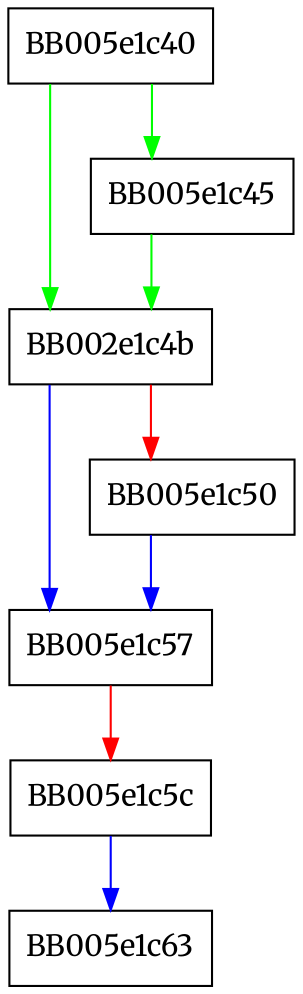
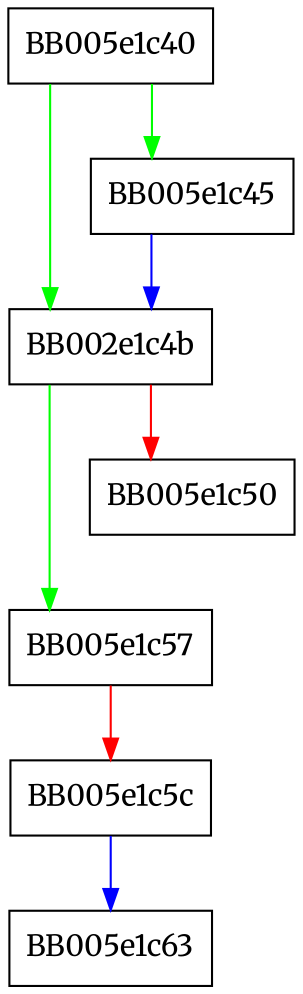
(151, 261) -> (151, 261)
(50, 487) -> (50, 487)
(151, 562) -> none
